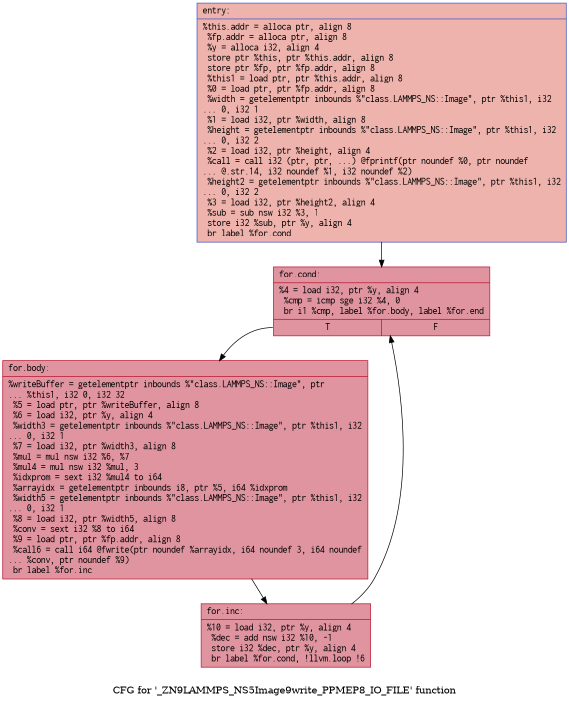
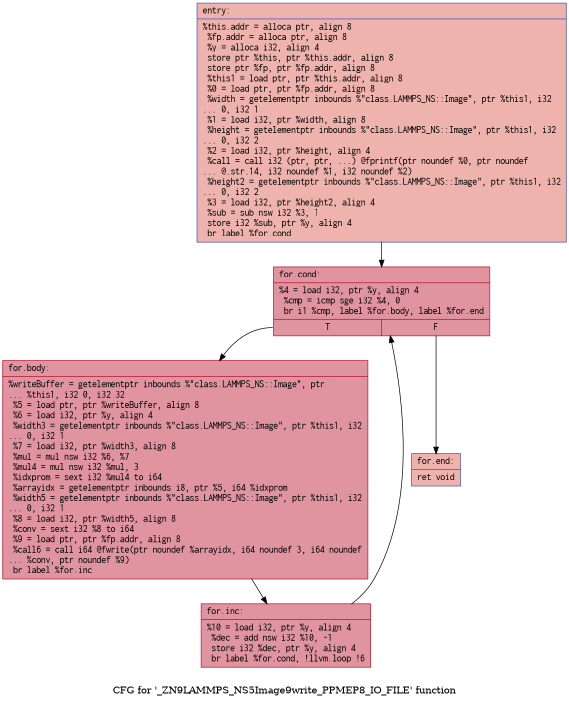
none -> (436, 470)
